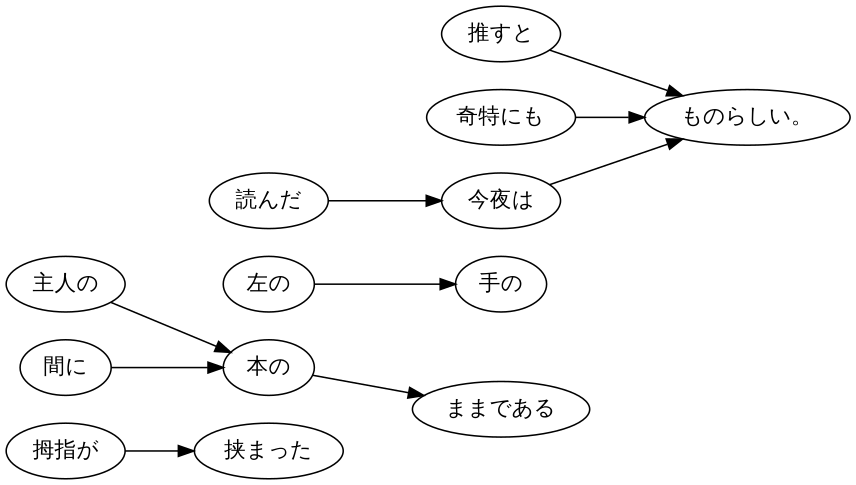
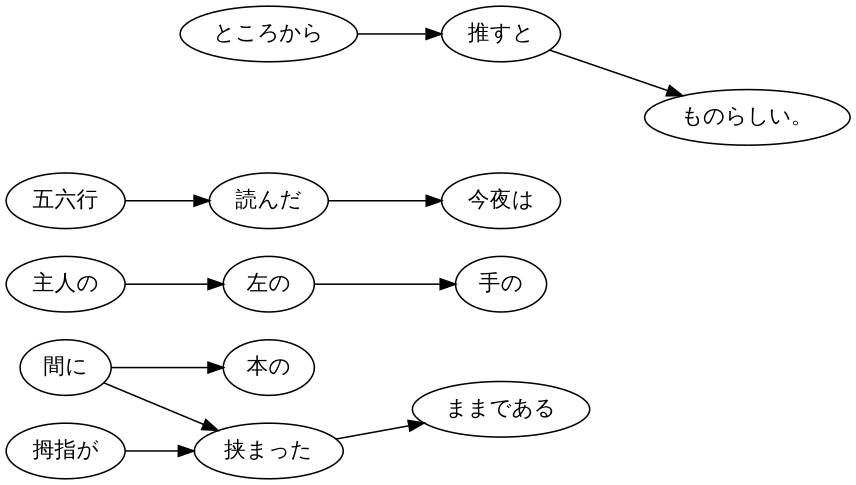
none -> (269, 34)
(501, 117) -> none
(608, 164) -> none
none -> (66, 201)
(164, 324) -> (166, 284)
(360, 384) -> (372, 432)
none -> (154, 404)
